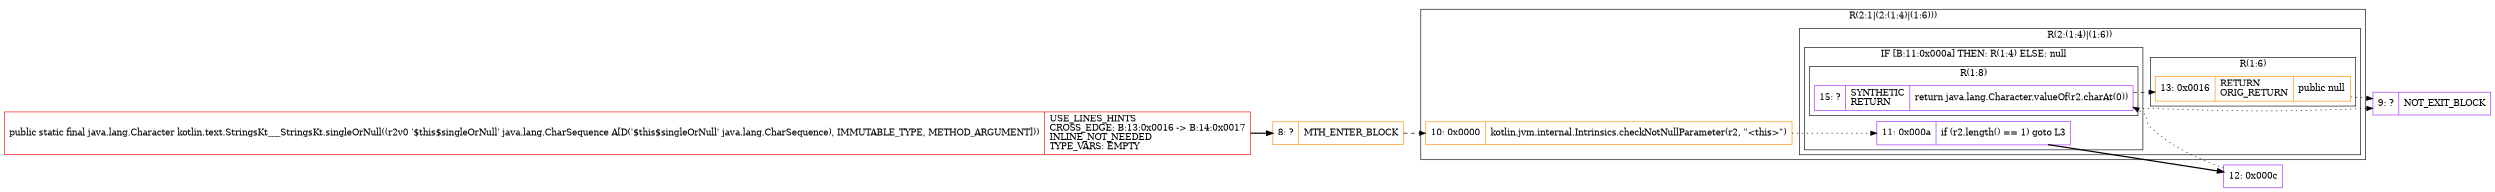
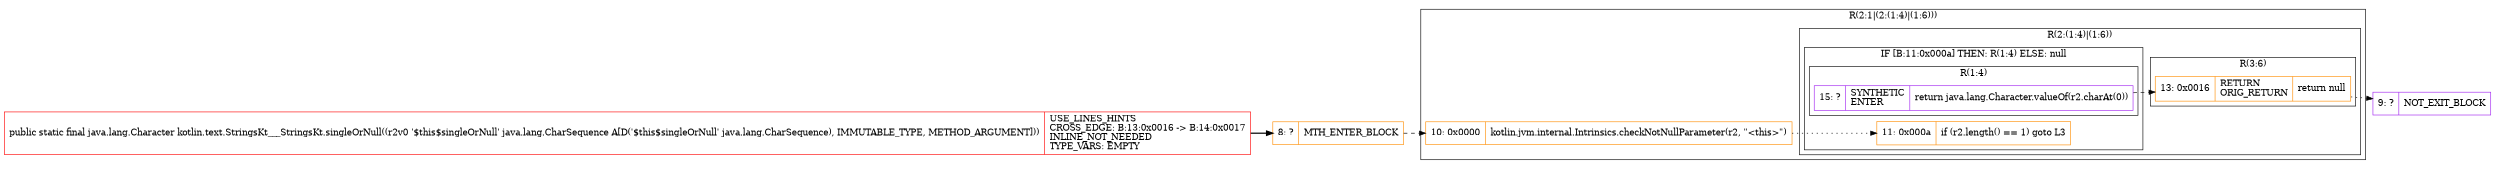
(2253, 64) -> (2253, 64)
(1974, 74) -> (1974, 74)
(2322, 88) -> (2322, 88)
(1871, 102) -> (1867, 102)
(2250, 111) -> none
(1974, 133) -> (1974, 133)
(2253, 176) -> none
